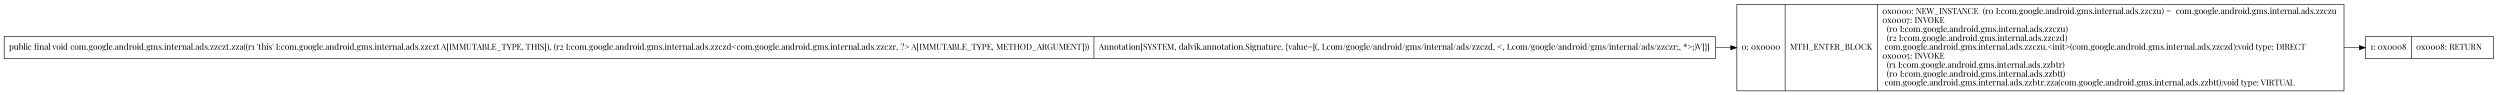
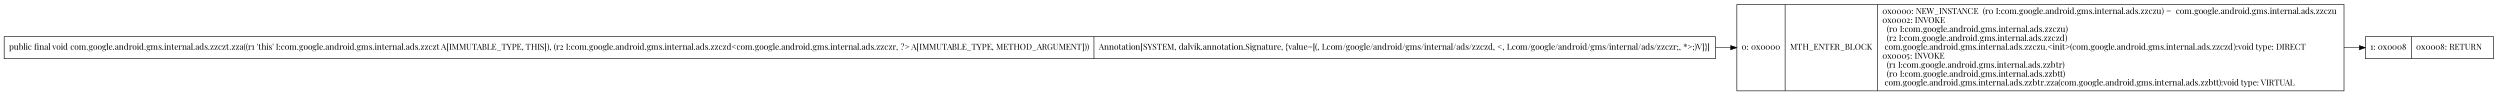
(1916, 21) -> (1916, 21)
